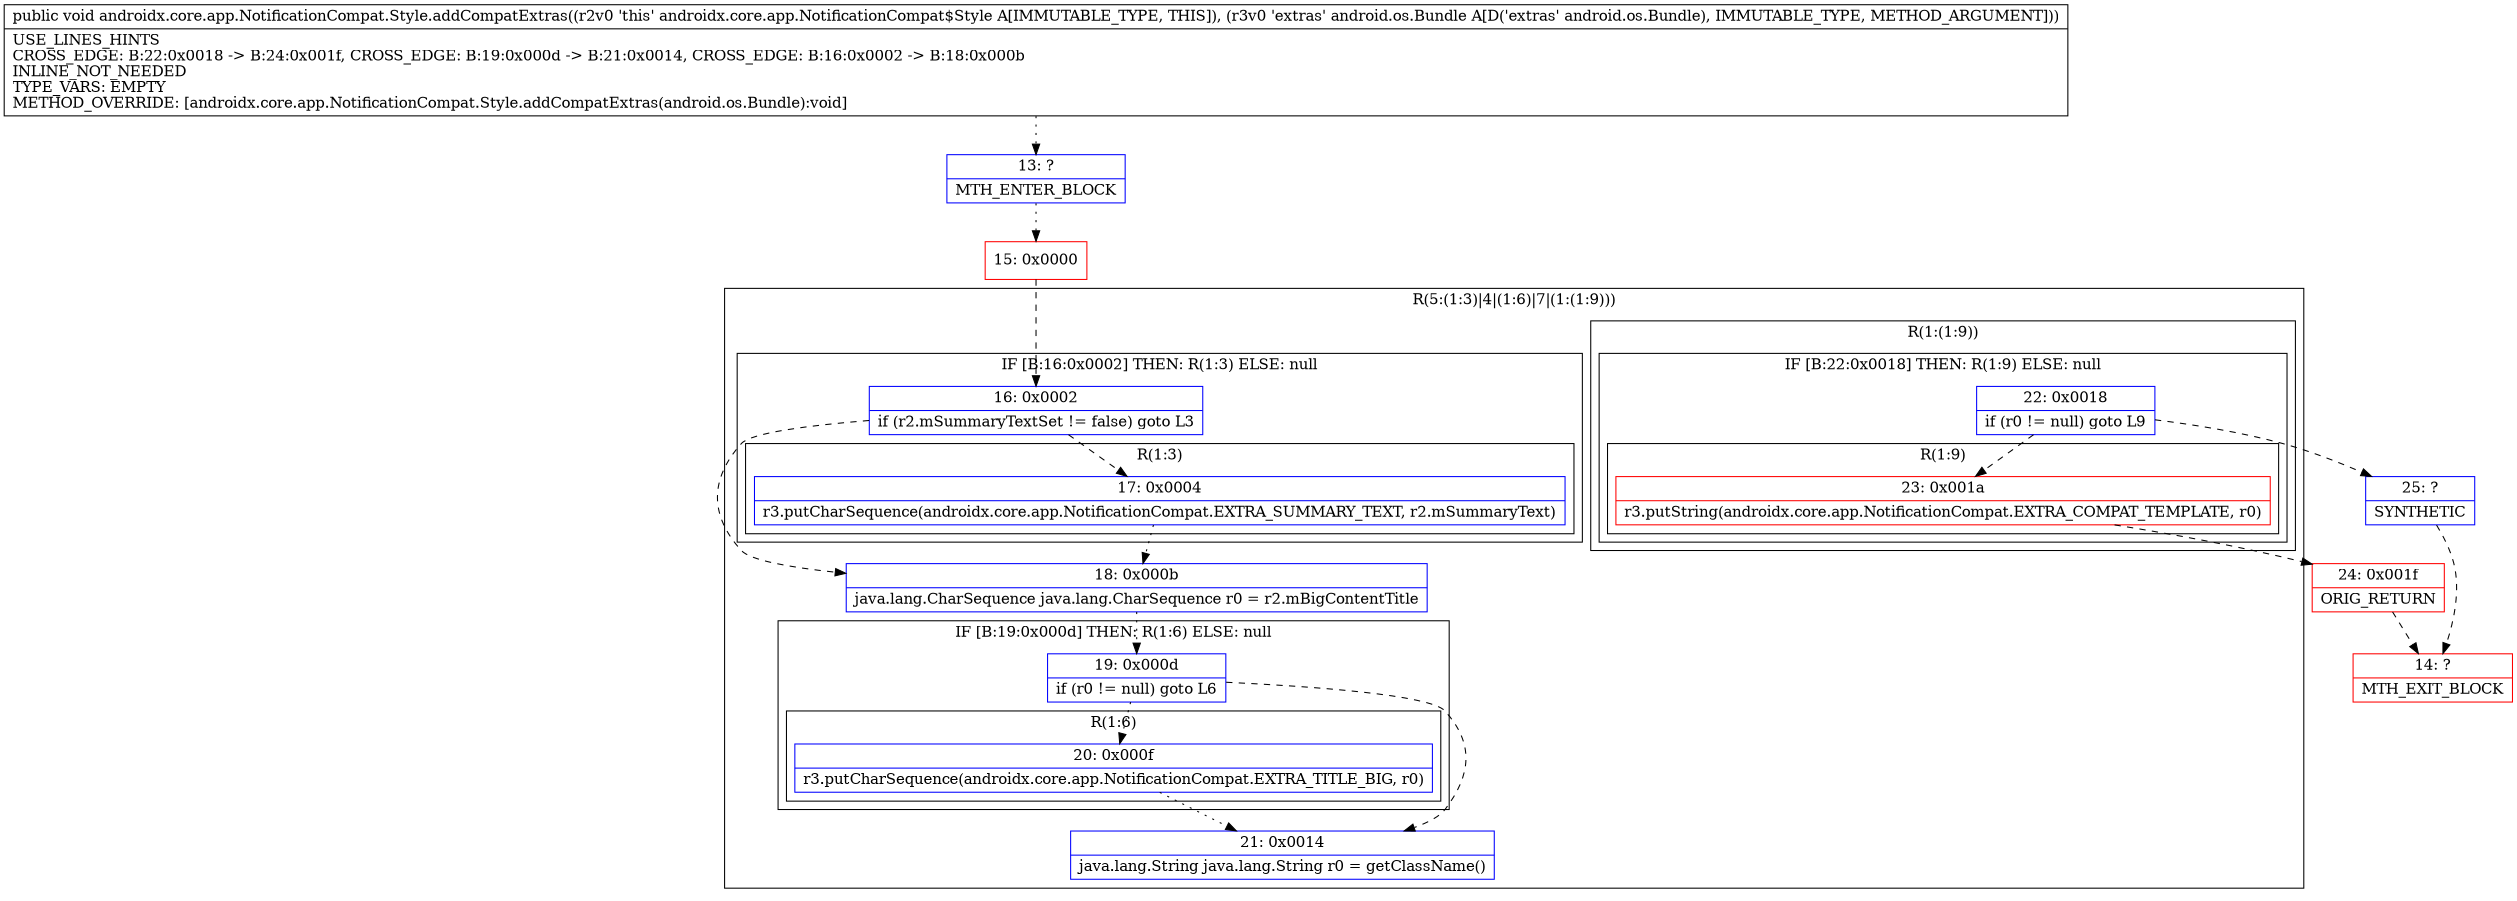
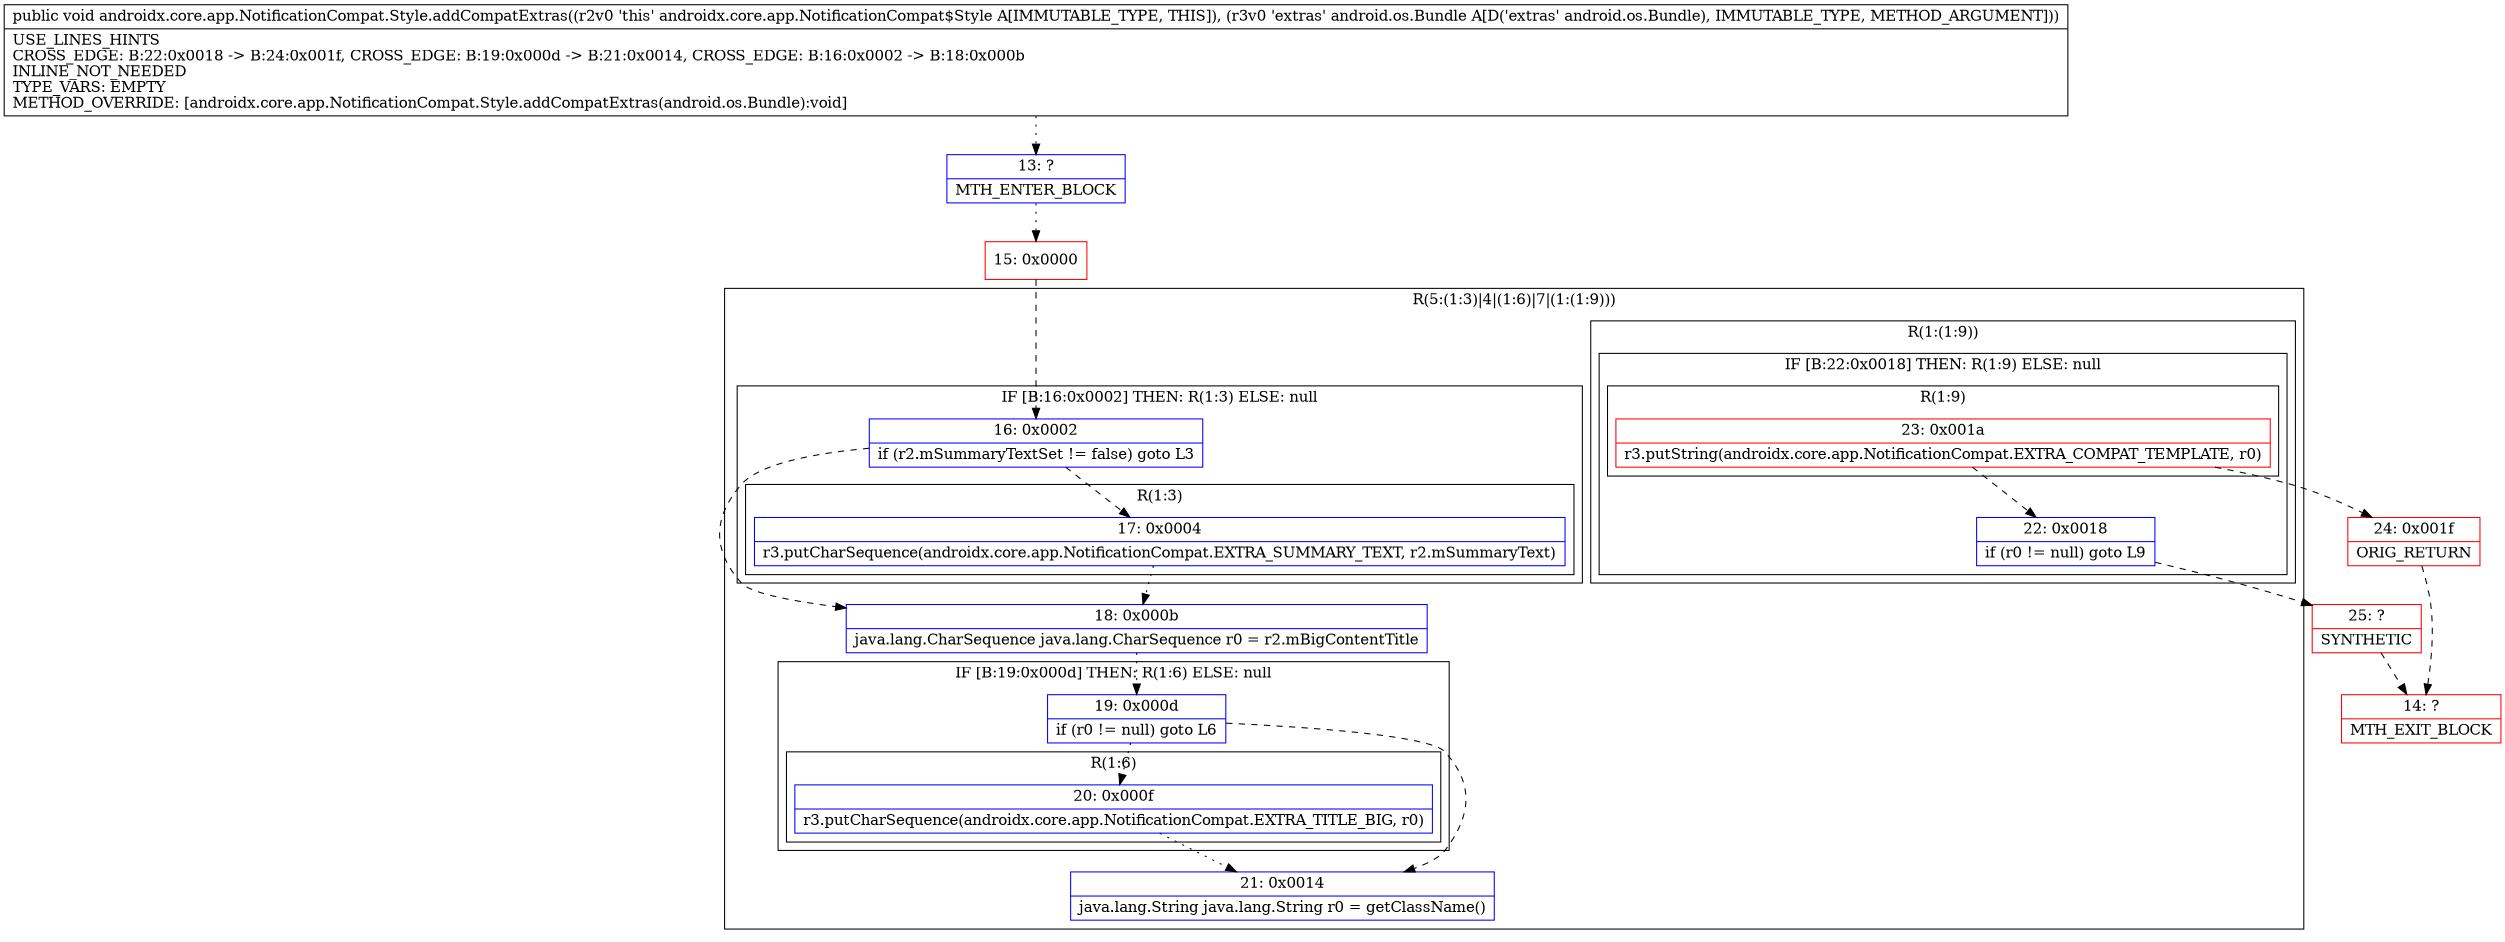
(2009, 452) -> (2000, 489)
(2420, 501) -> (2367, 629)
